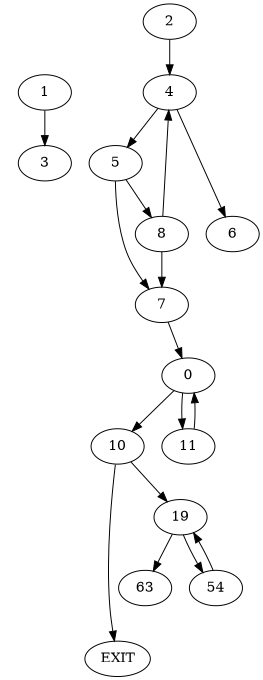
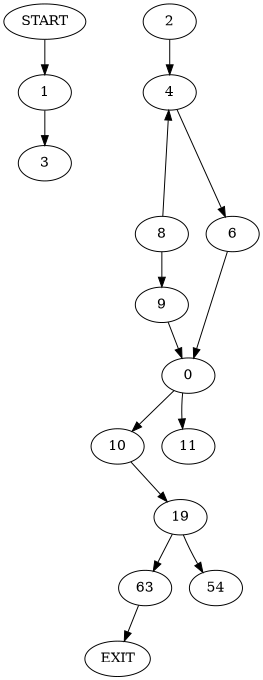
none -> (45, 22)
(116, 163) -> none
(162, 305) -> (162, 305)
(195, 416) -> (212, 300)
(109, 548) -> (133, 619)
(206, 556) -> none
